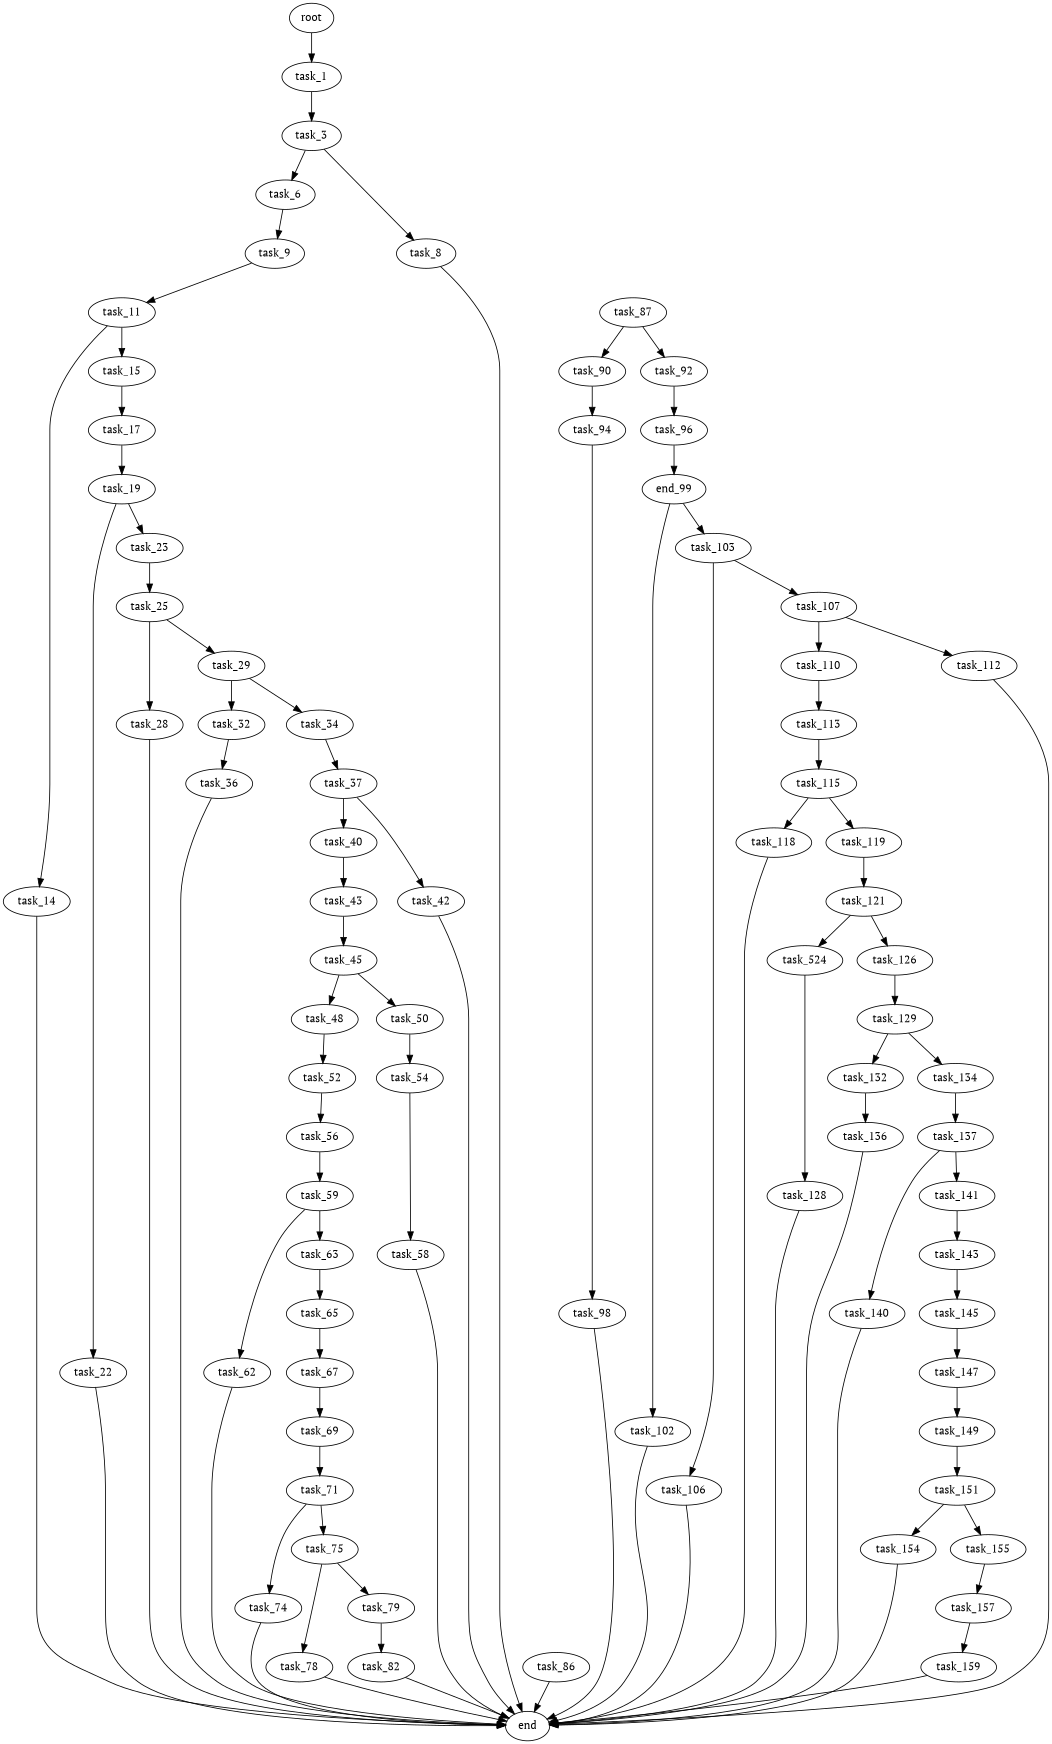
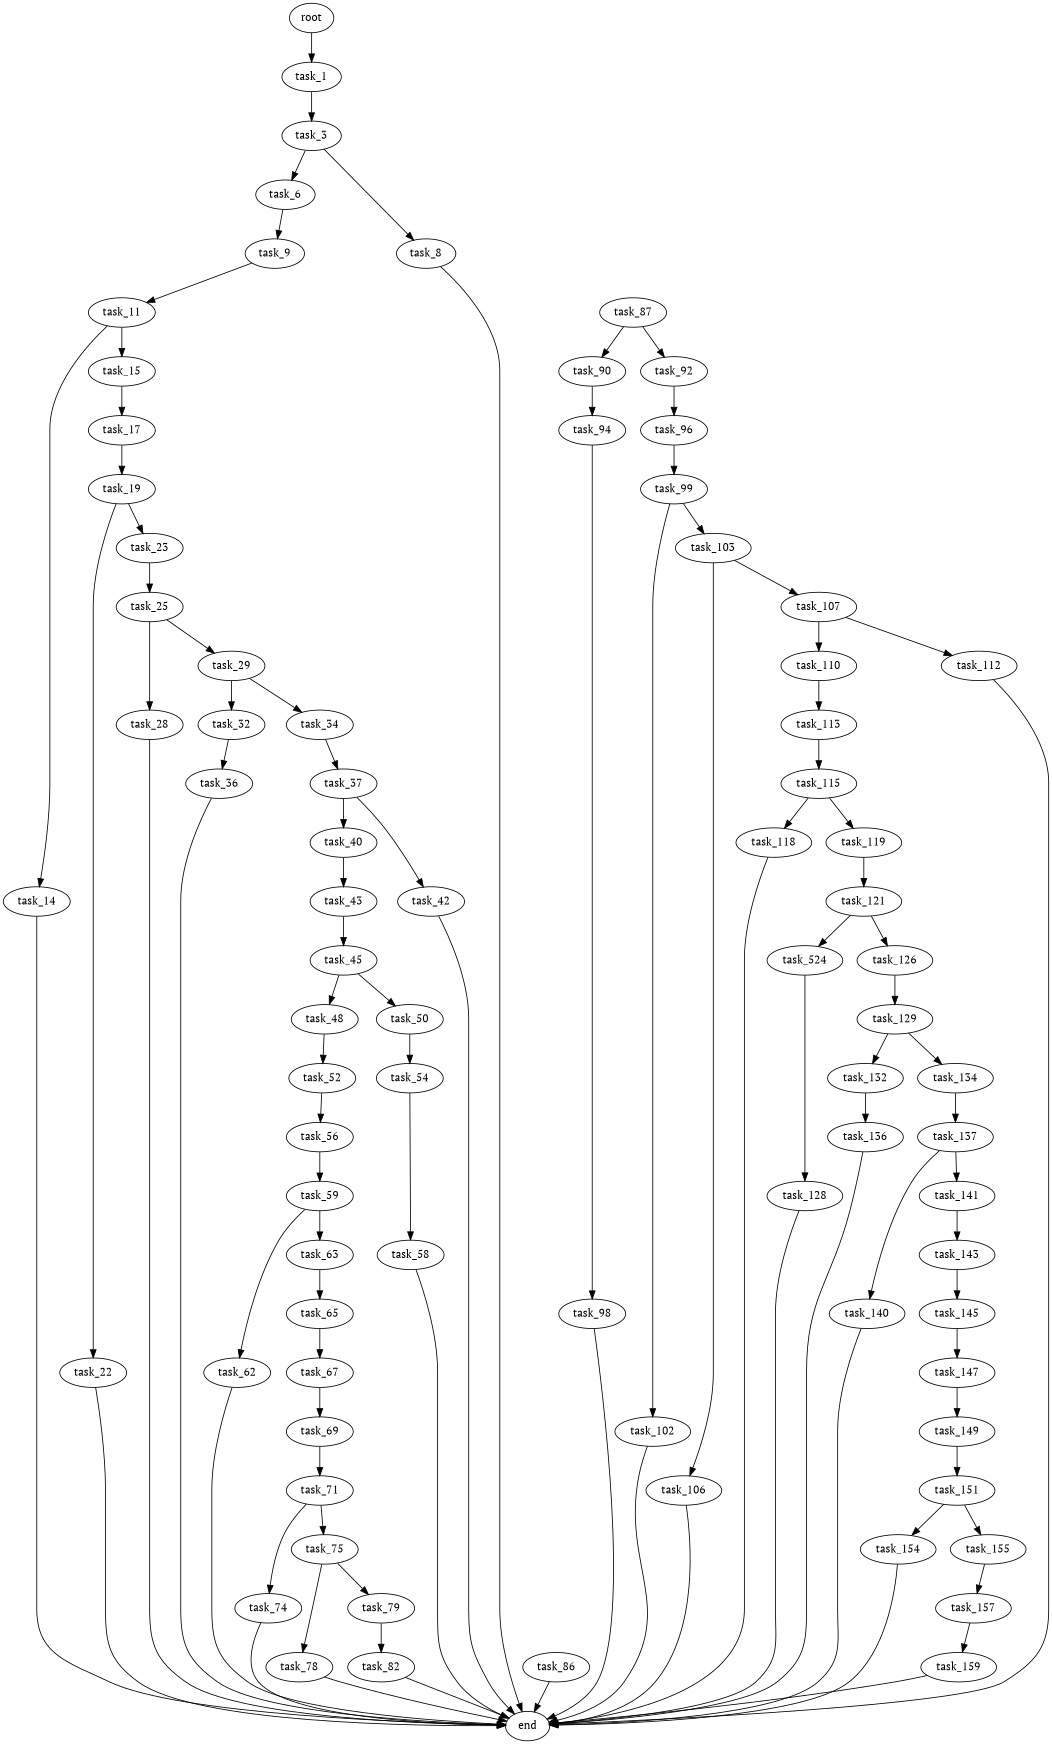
(674, 489) -> (674, 489)
